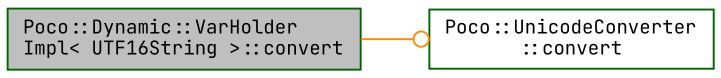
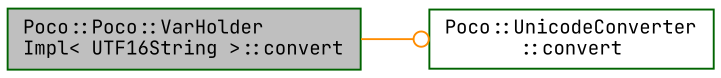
(184, 39) -> (184, 39)
